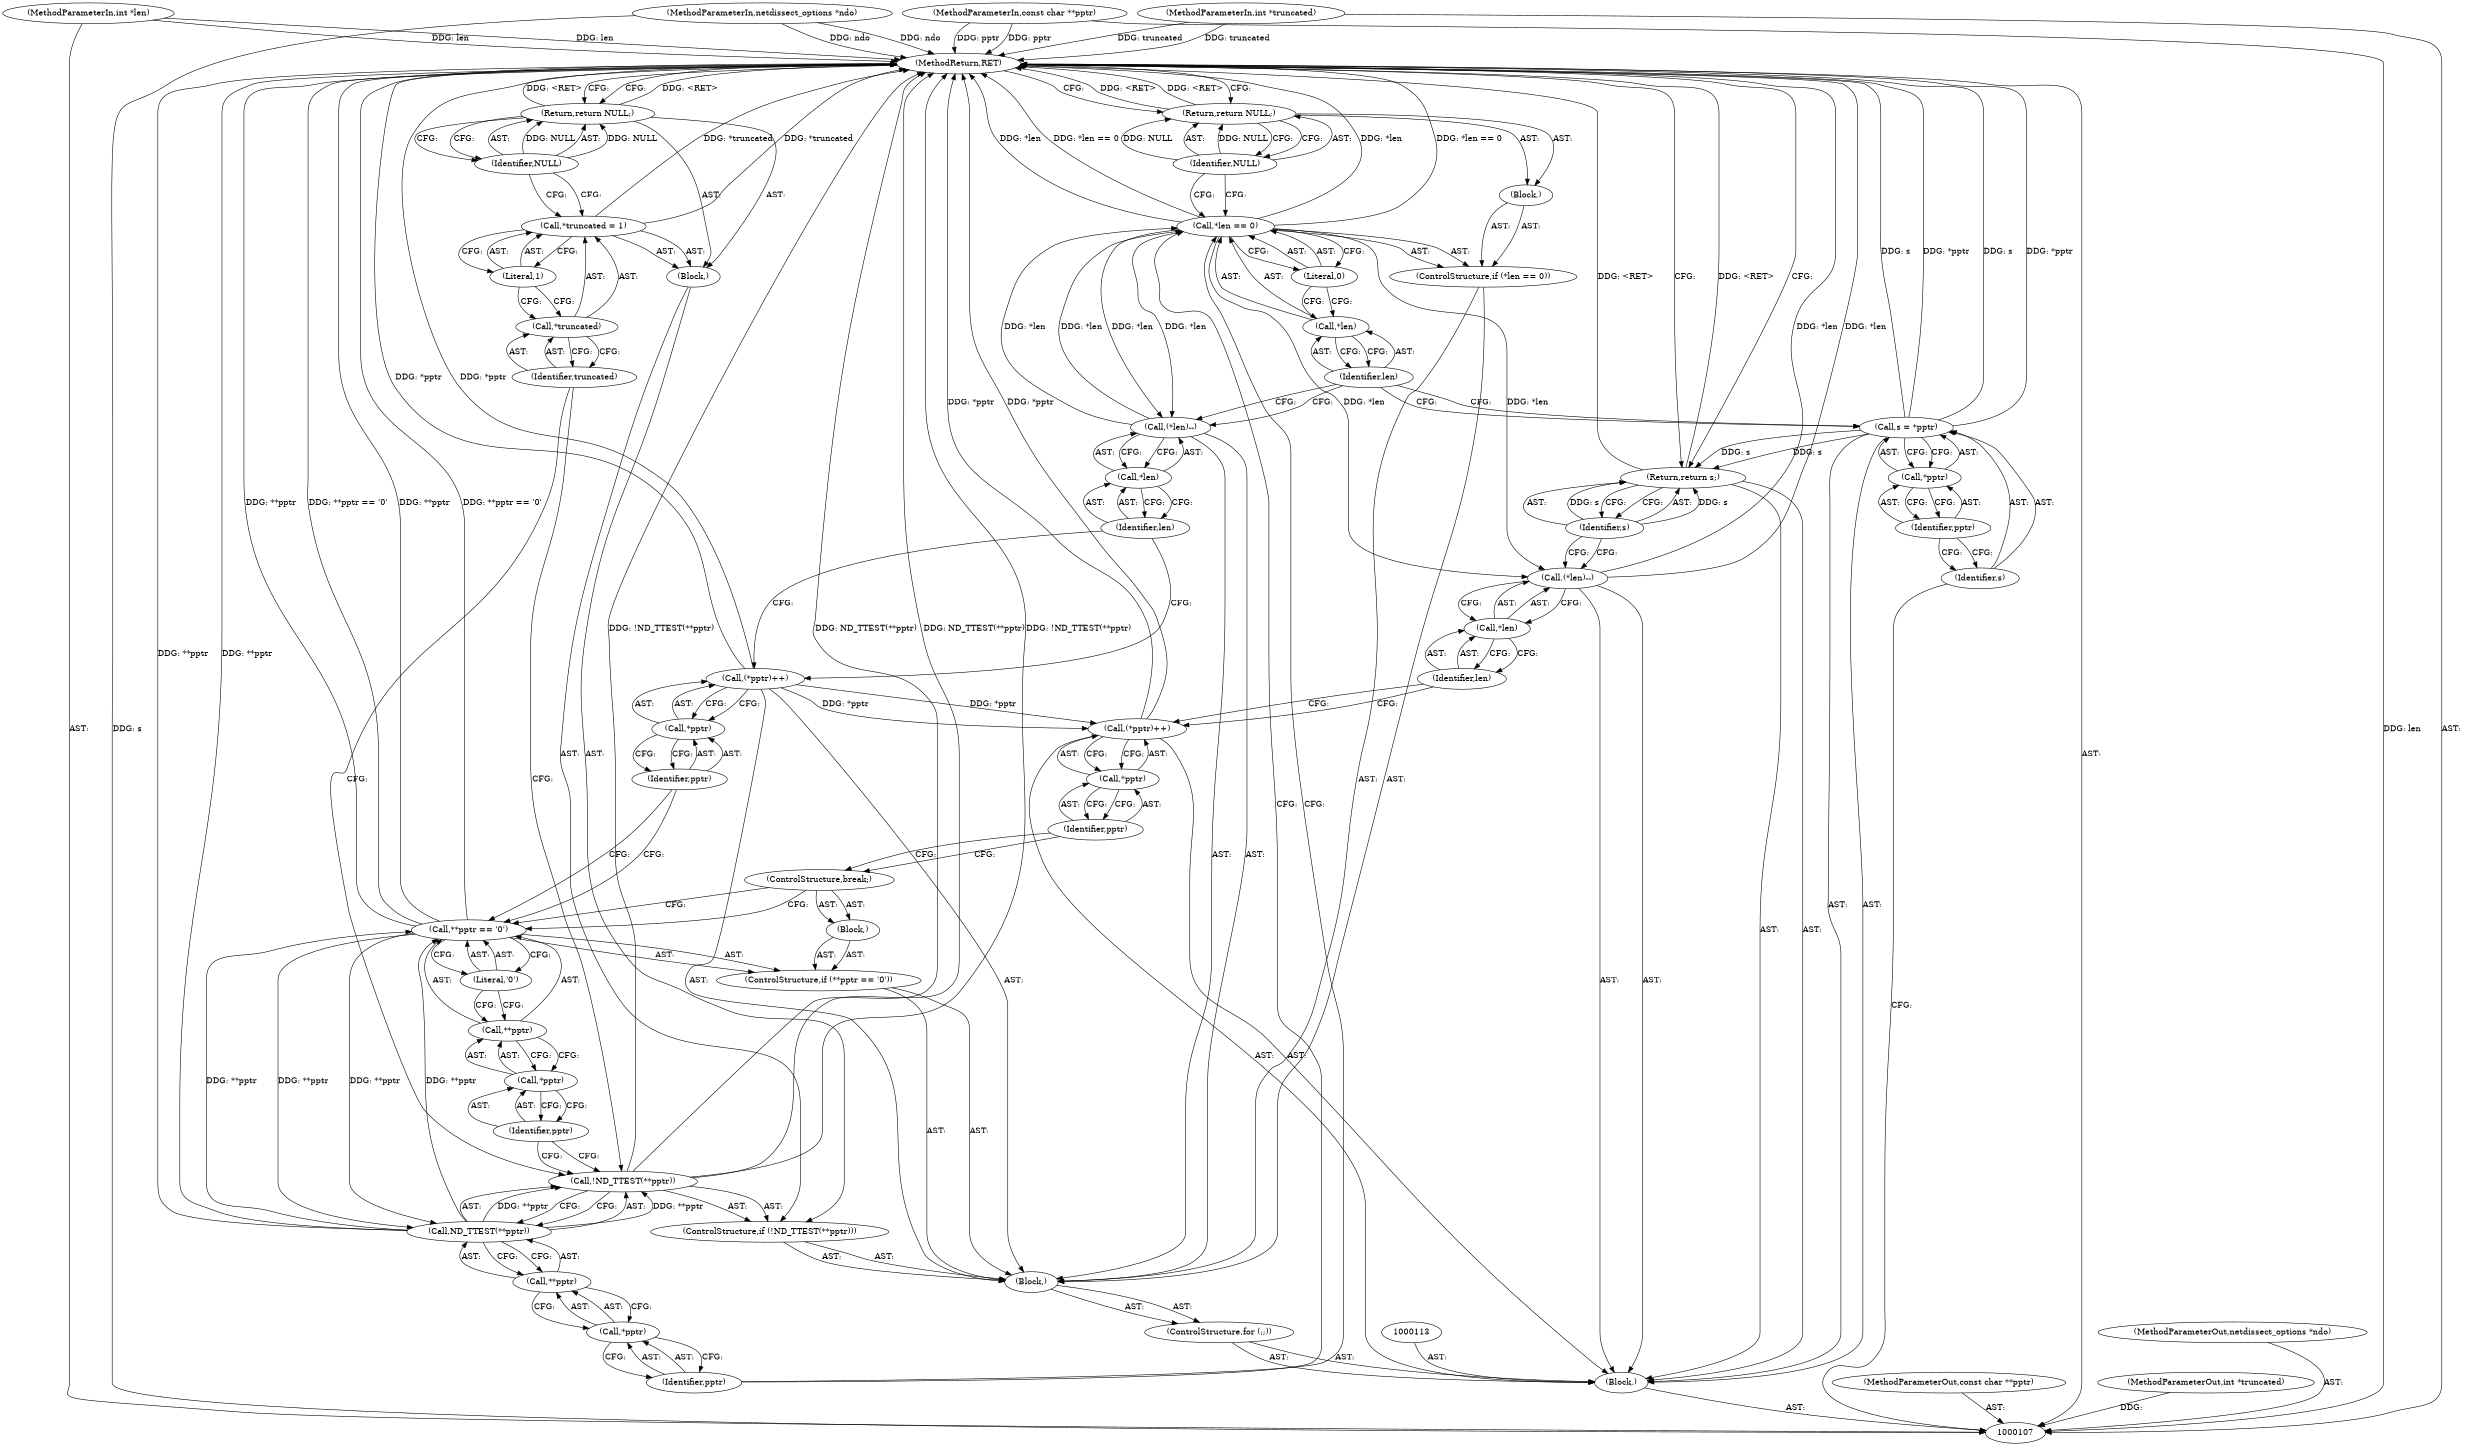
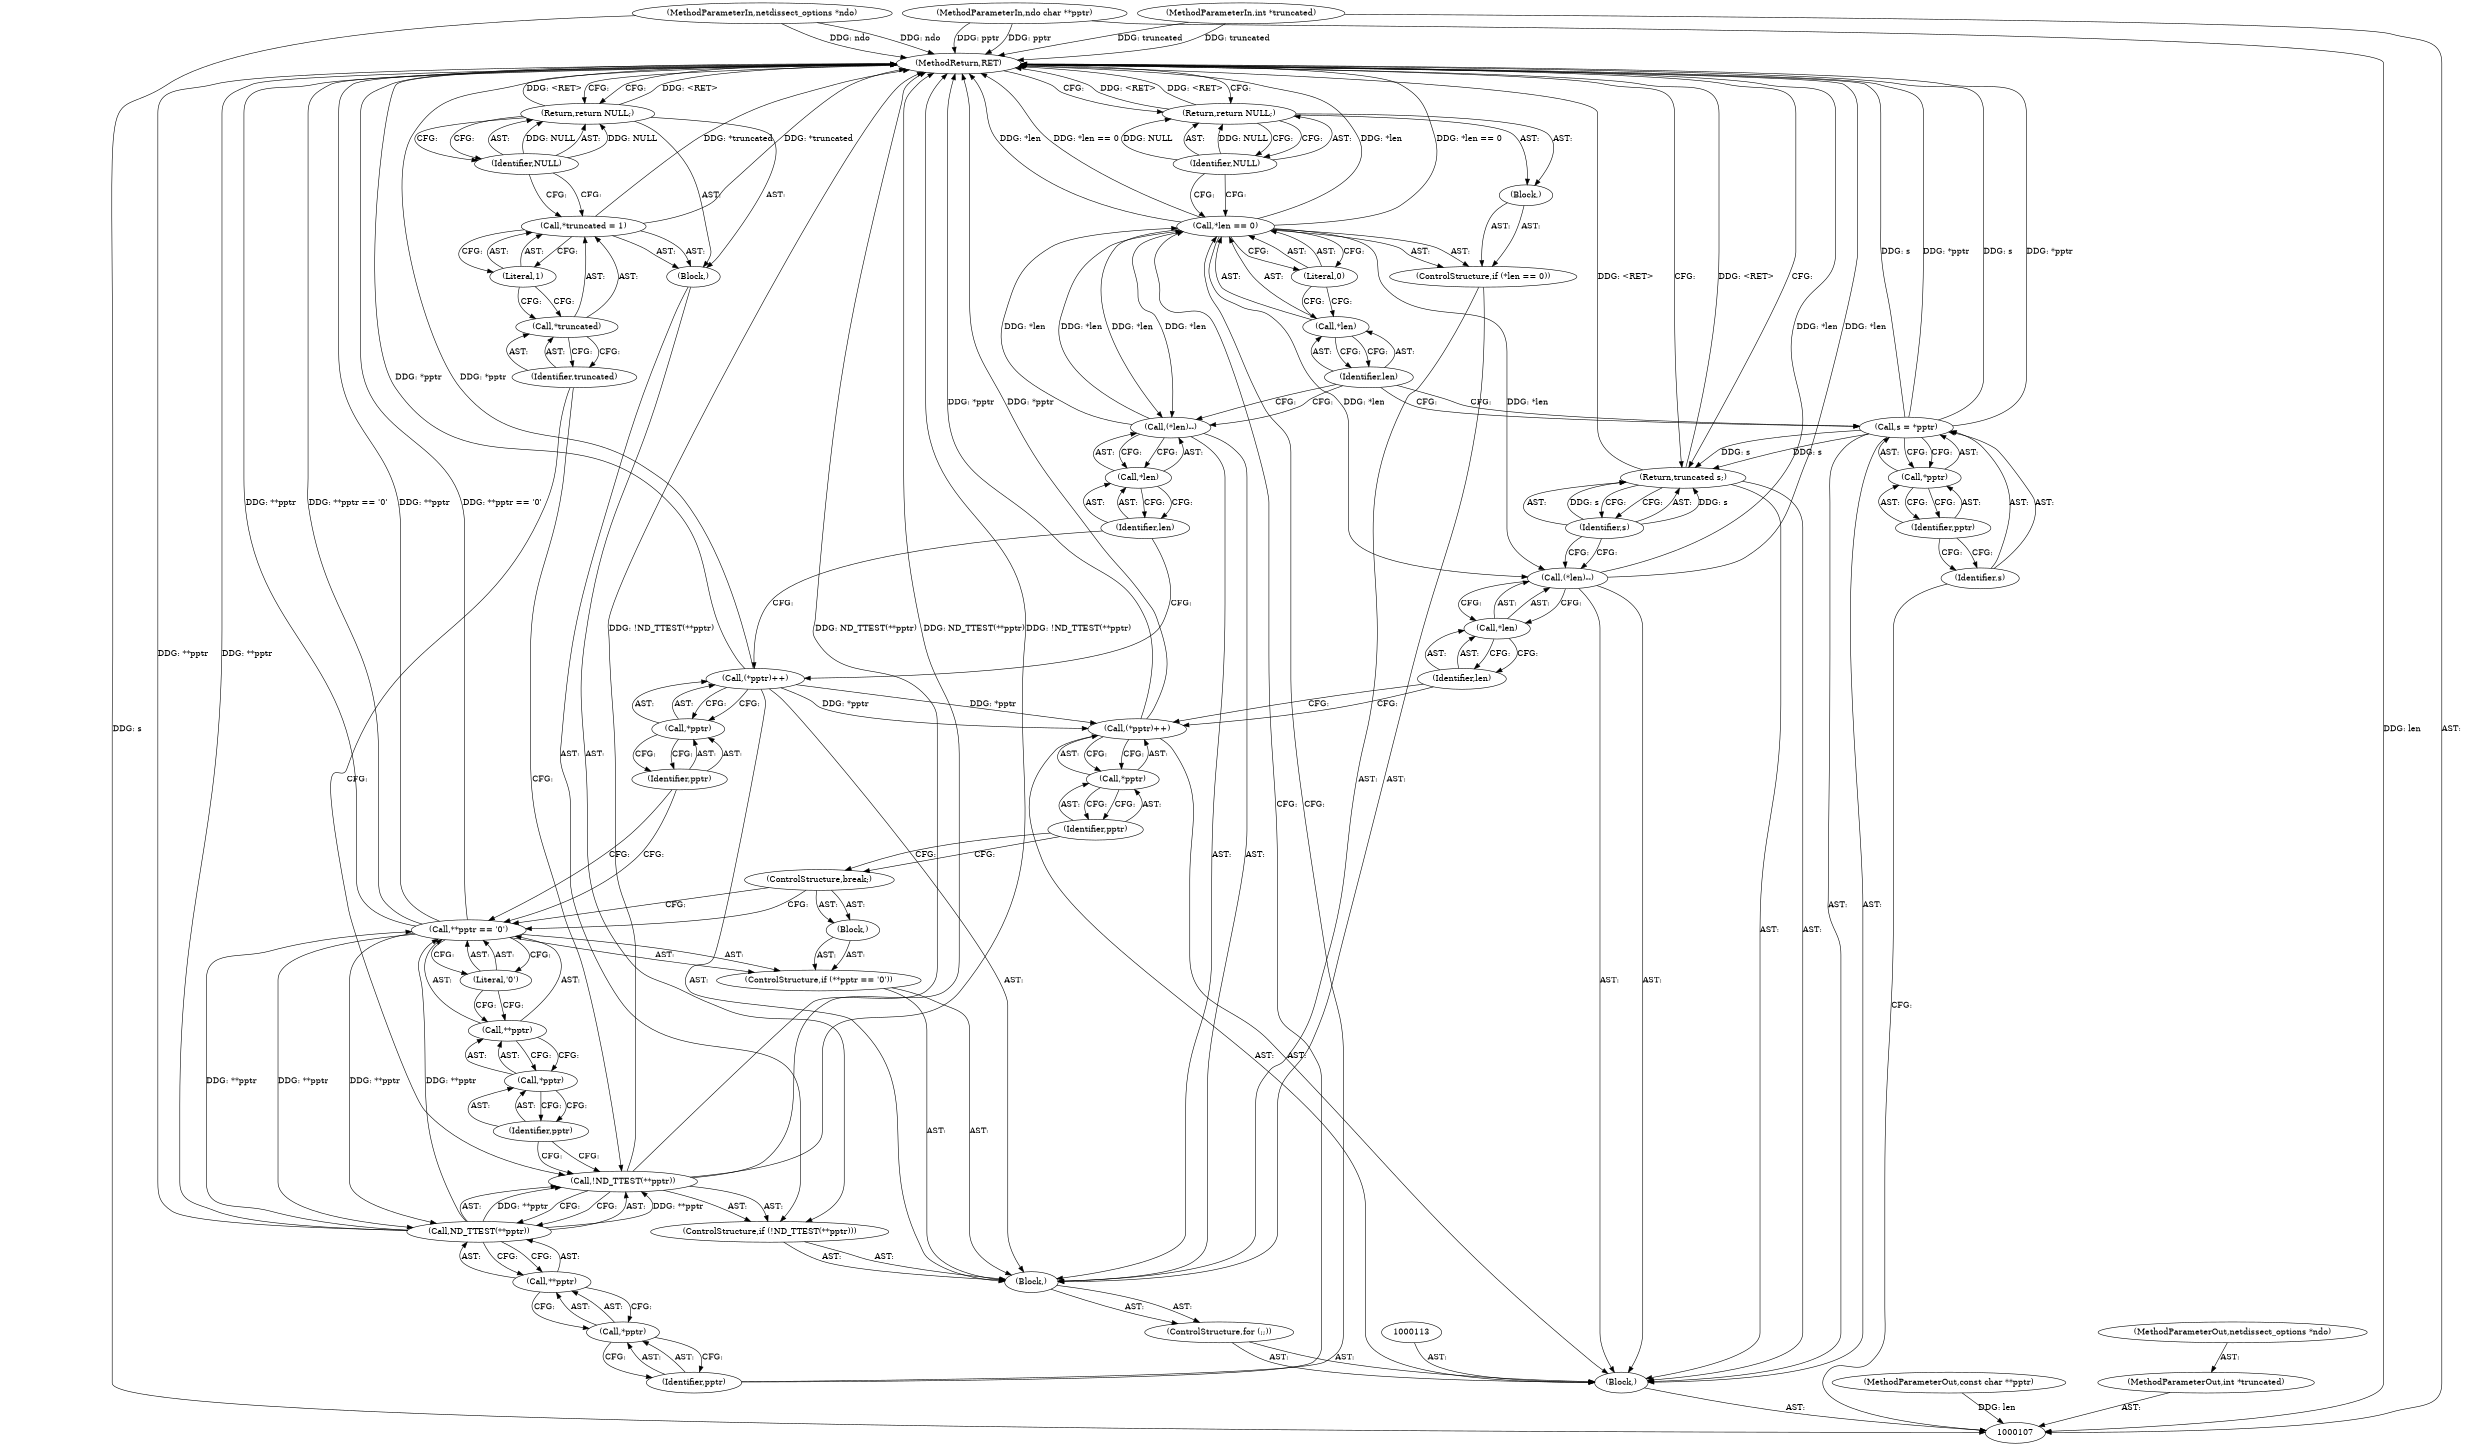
(89, 13) -> none
(1015, 13) -> (1015, 13)
(2082, 239) -> none
(1683, 478) -> (1683, 478)
(1997, 1408) -> (1997, 1408)
(2133, 1408) -> (2133, 1408)
(2229, 1415) -> (2221, 1355)
